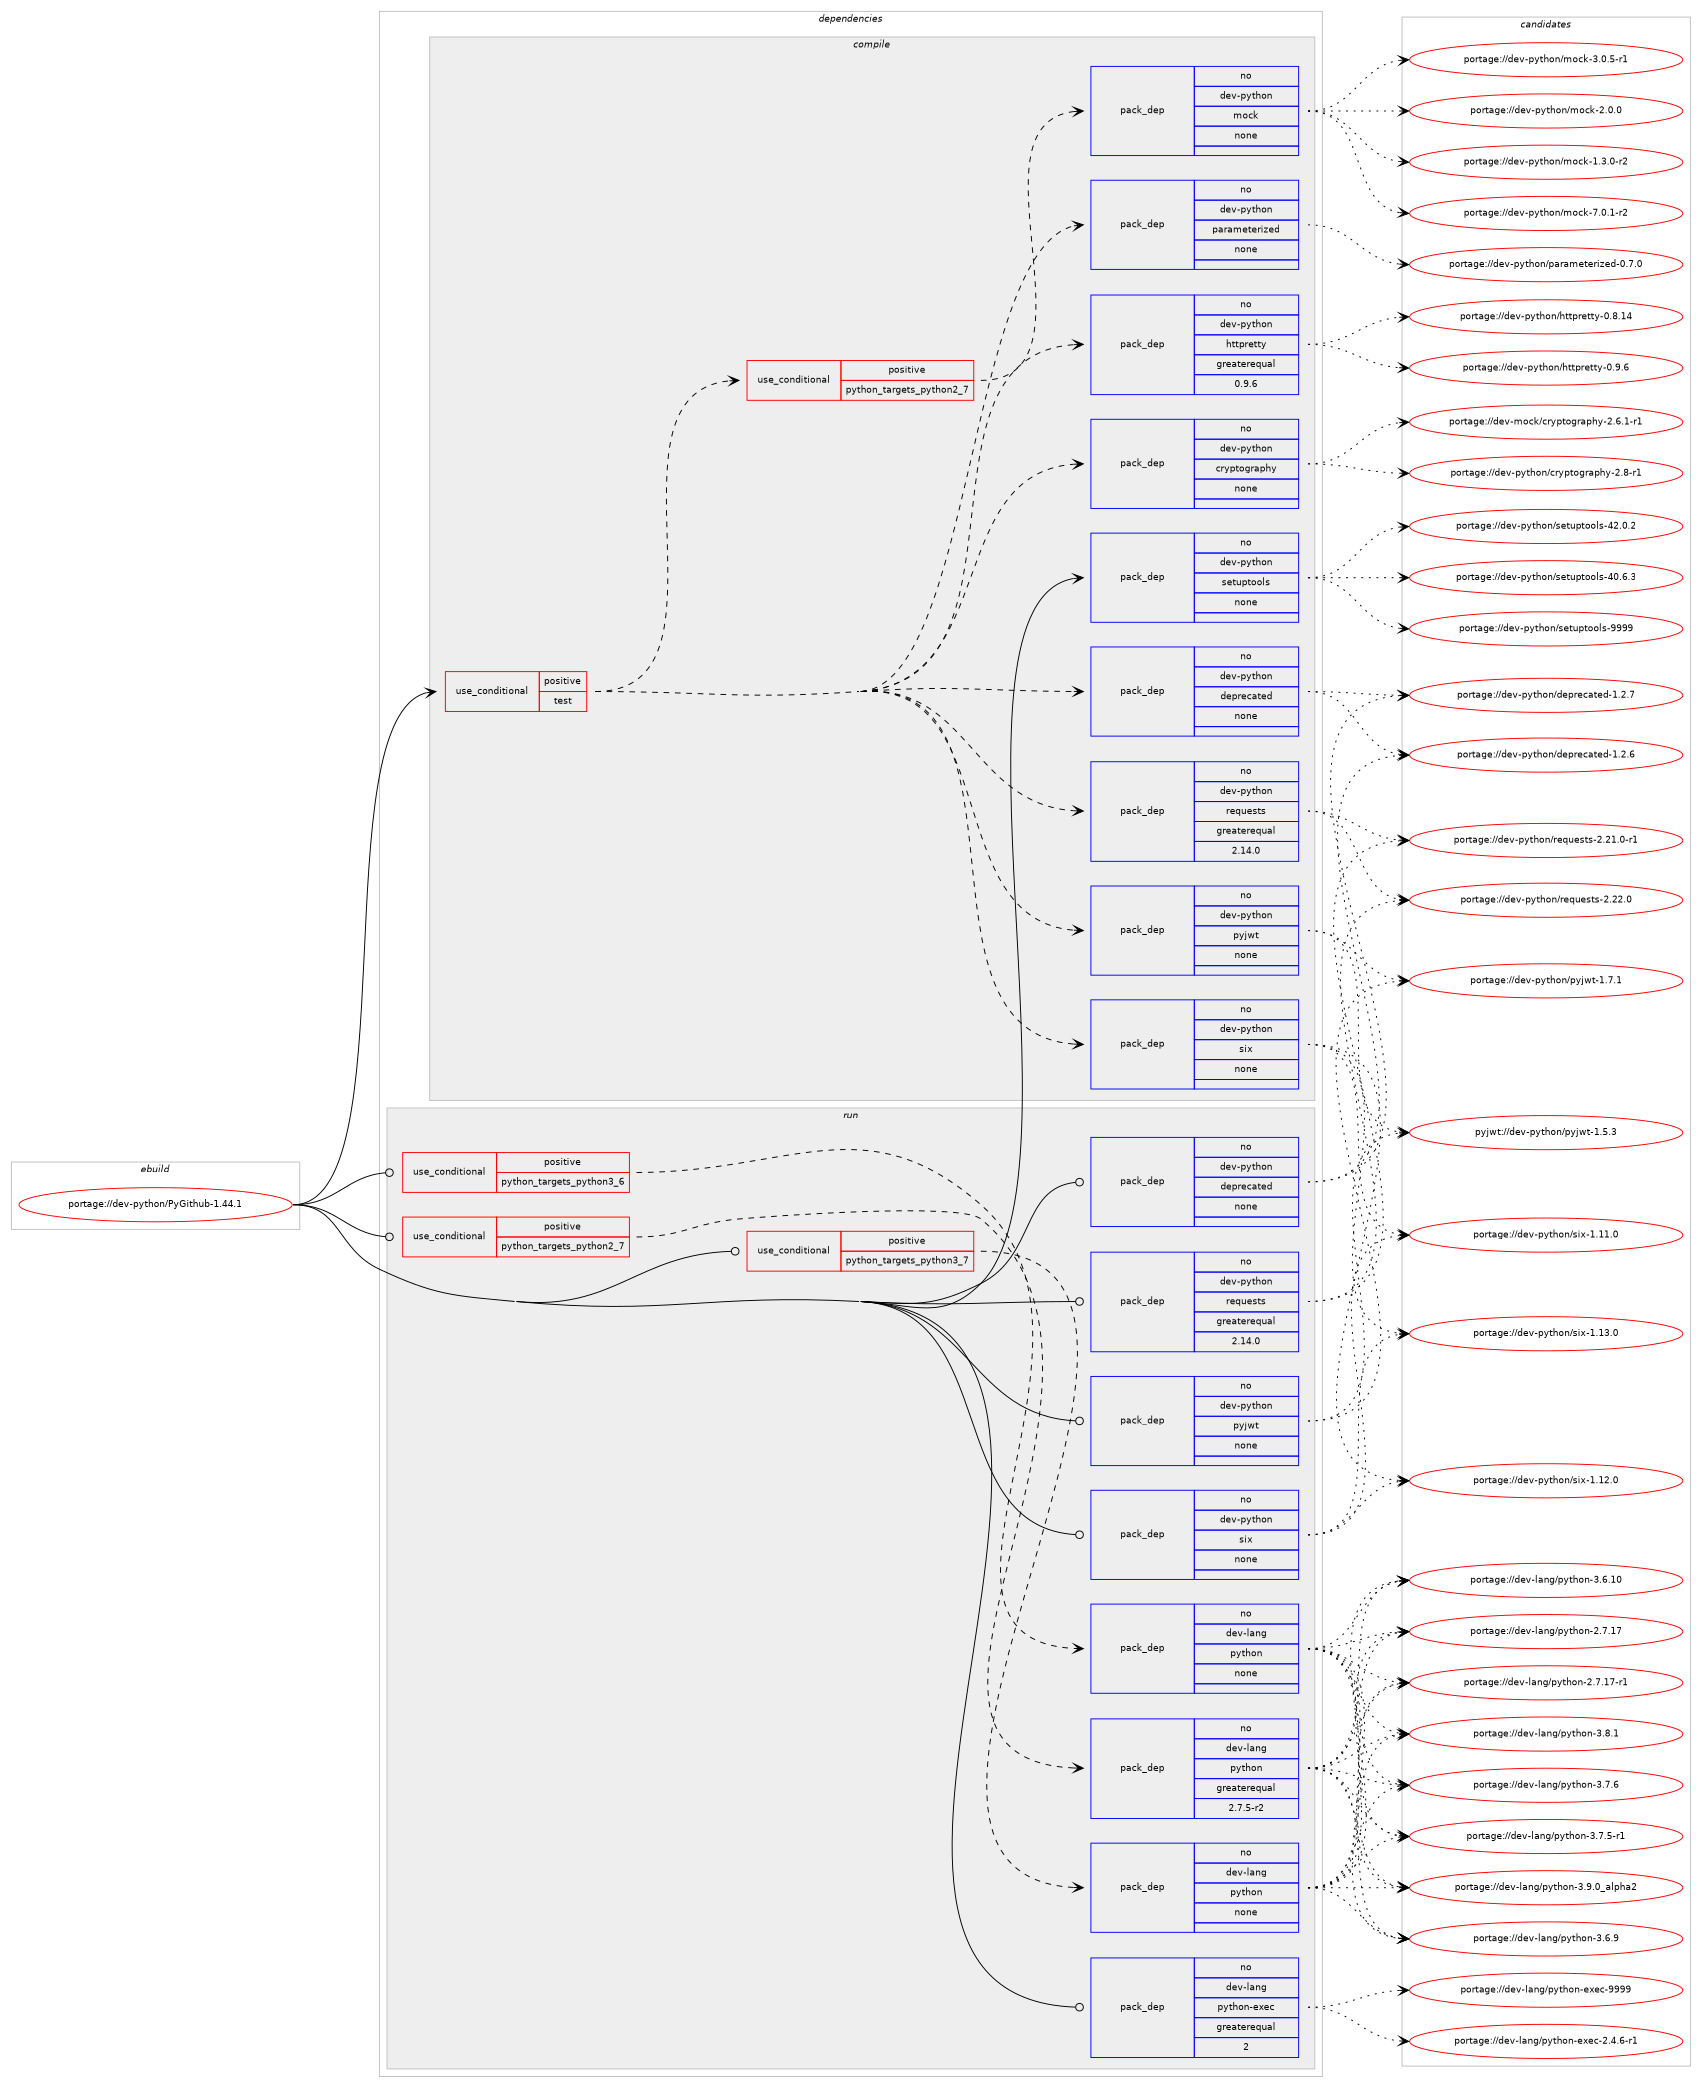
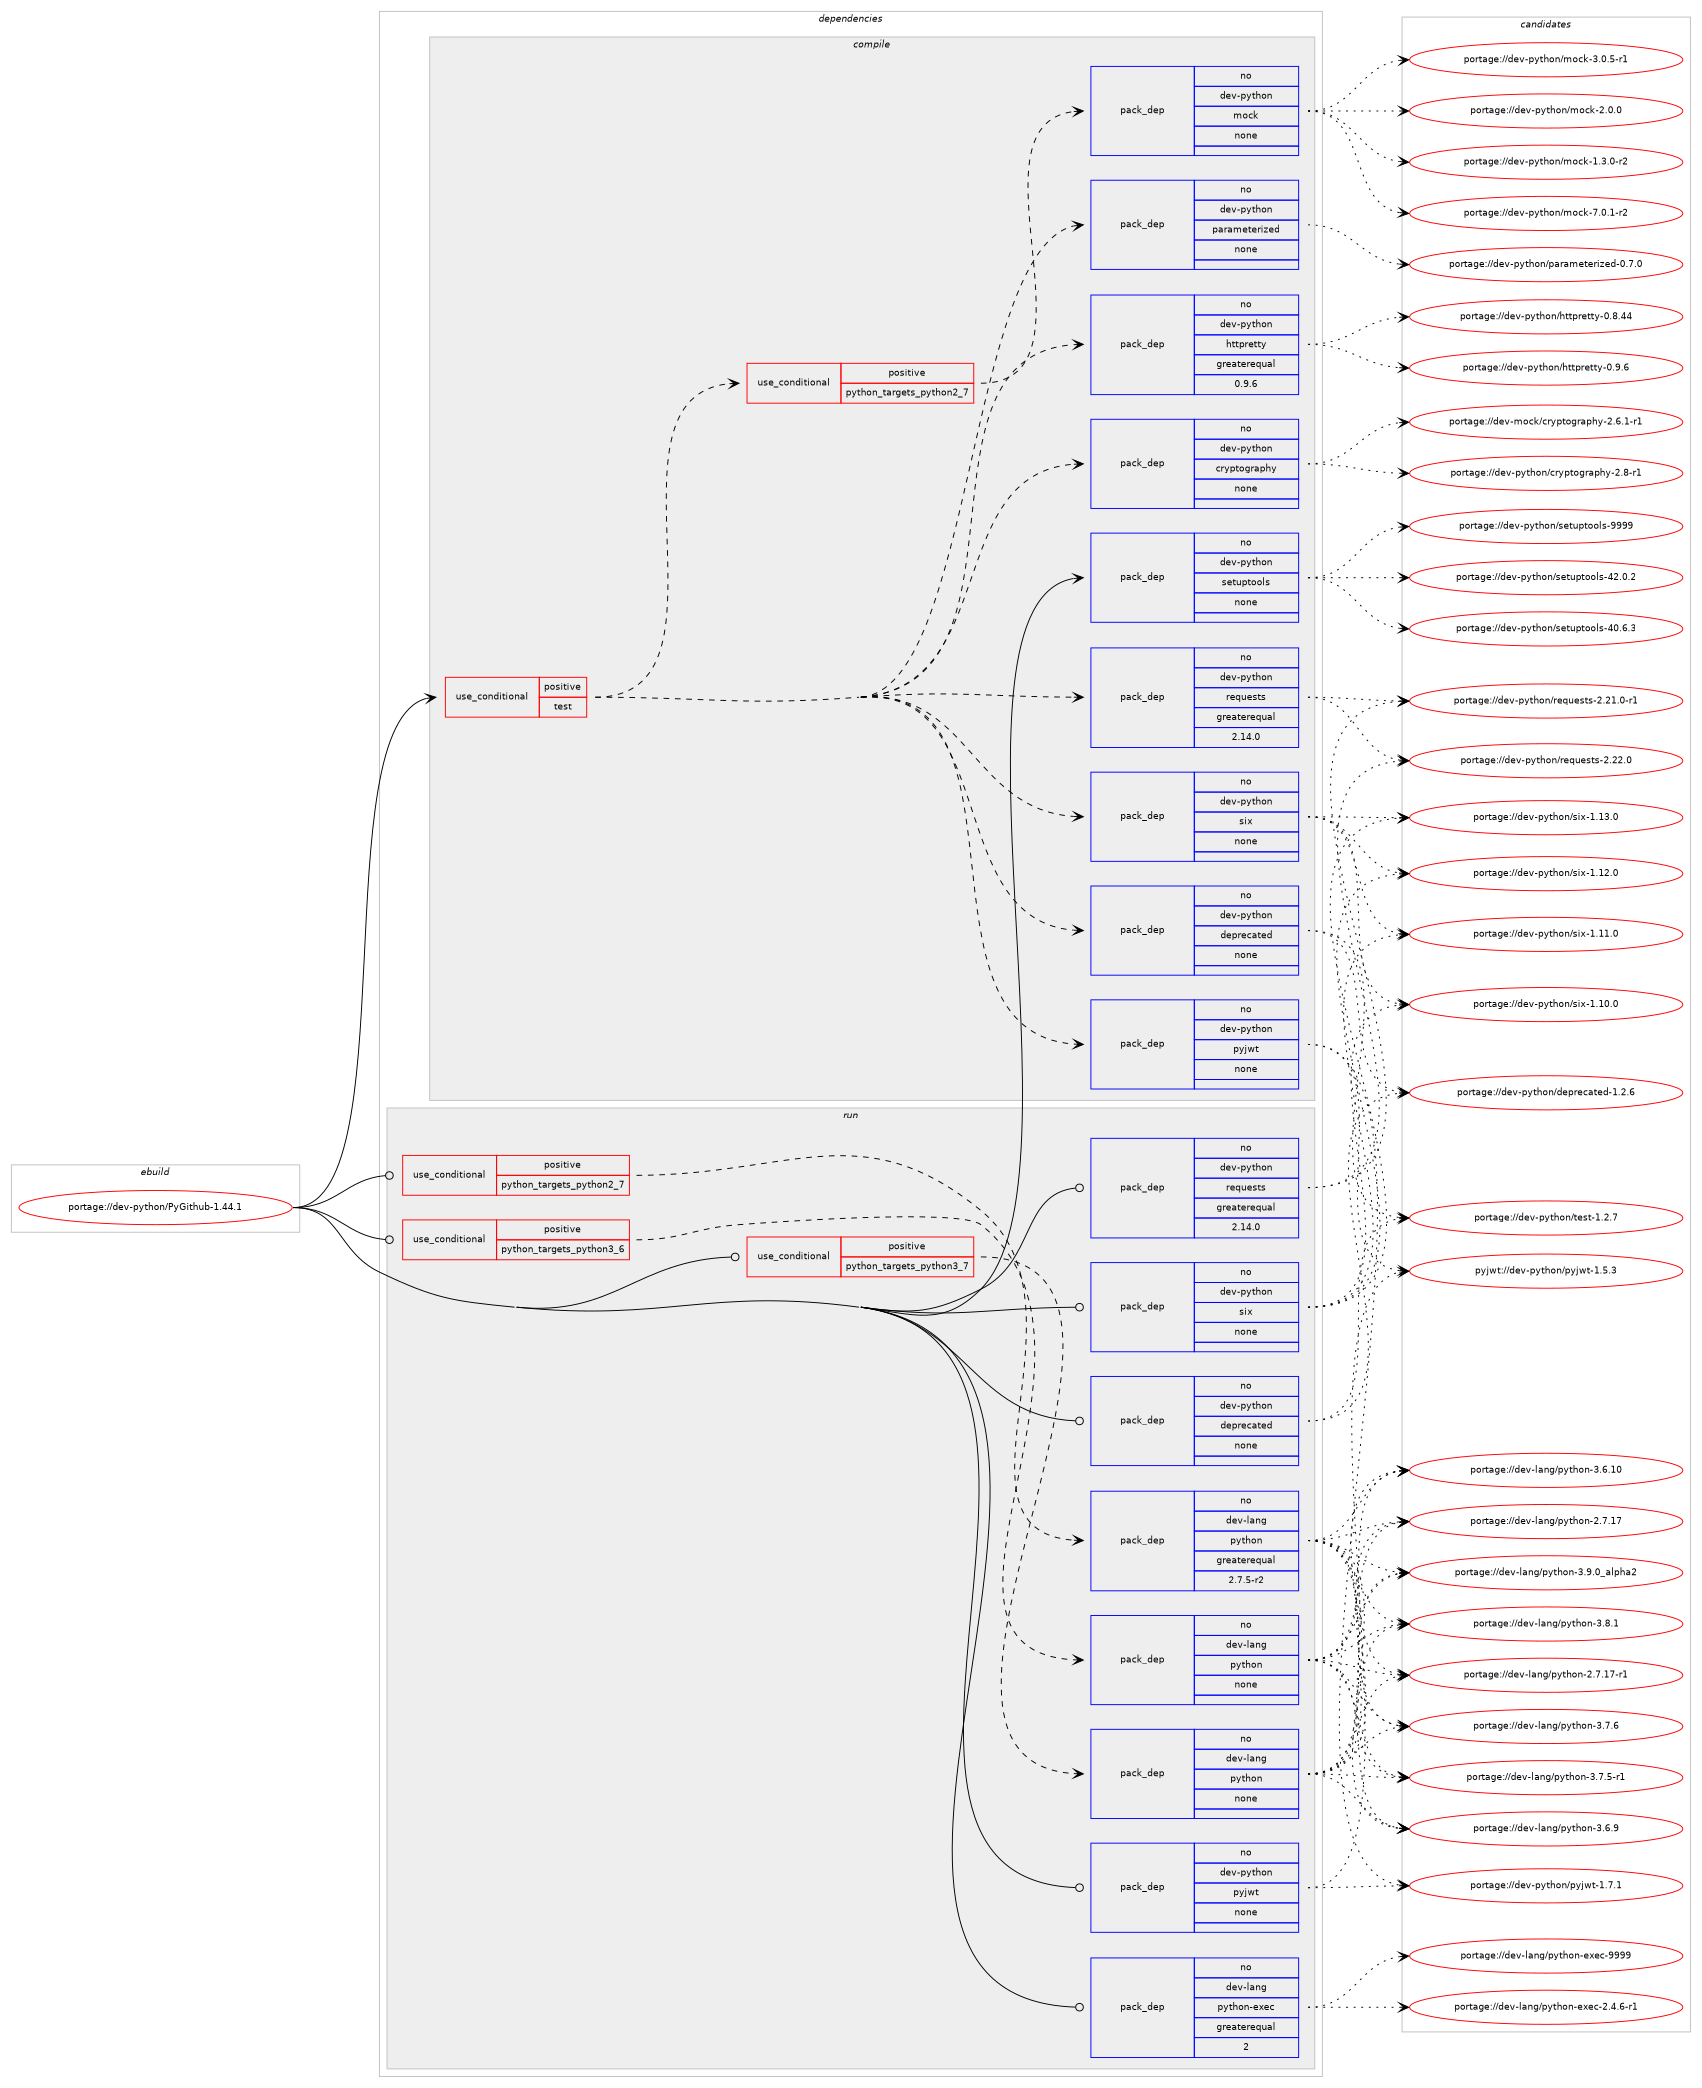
(1546, 317) -> (1546, 317)
(1546, 695) -> (1546, 1218)
none -> (1546, 1005)
